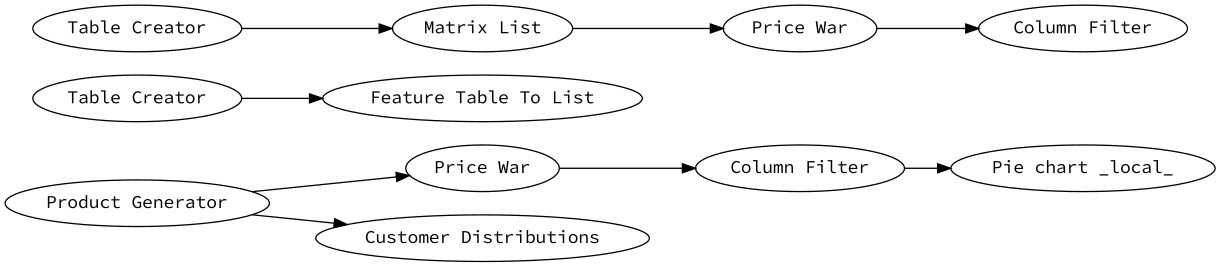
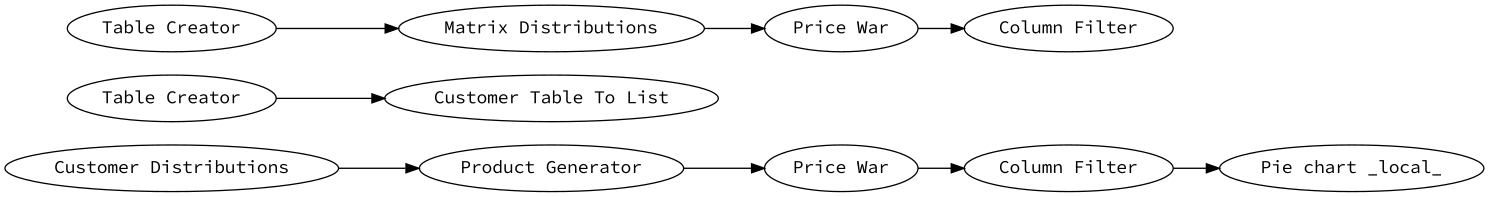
(483, 28) -> (552, 28)
(483, 98) -> (552, 98)
(293, 219) -> (372, 168)
